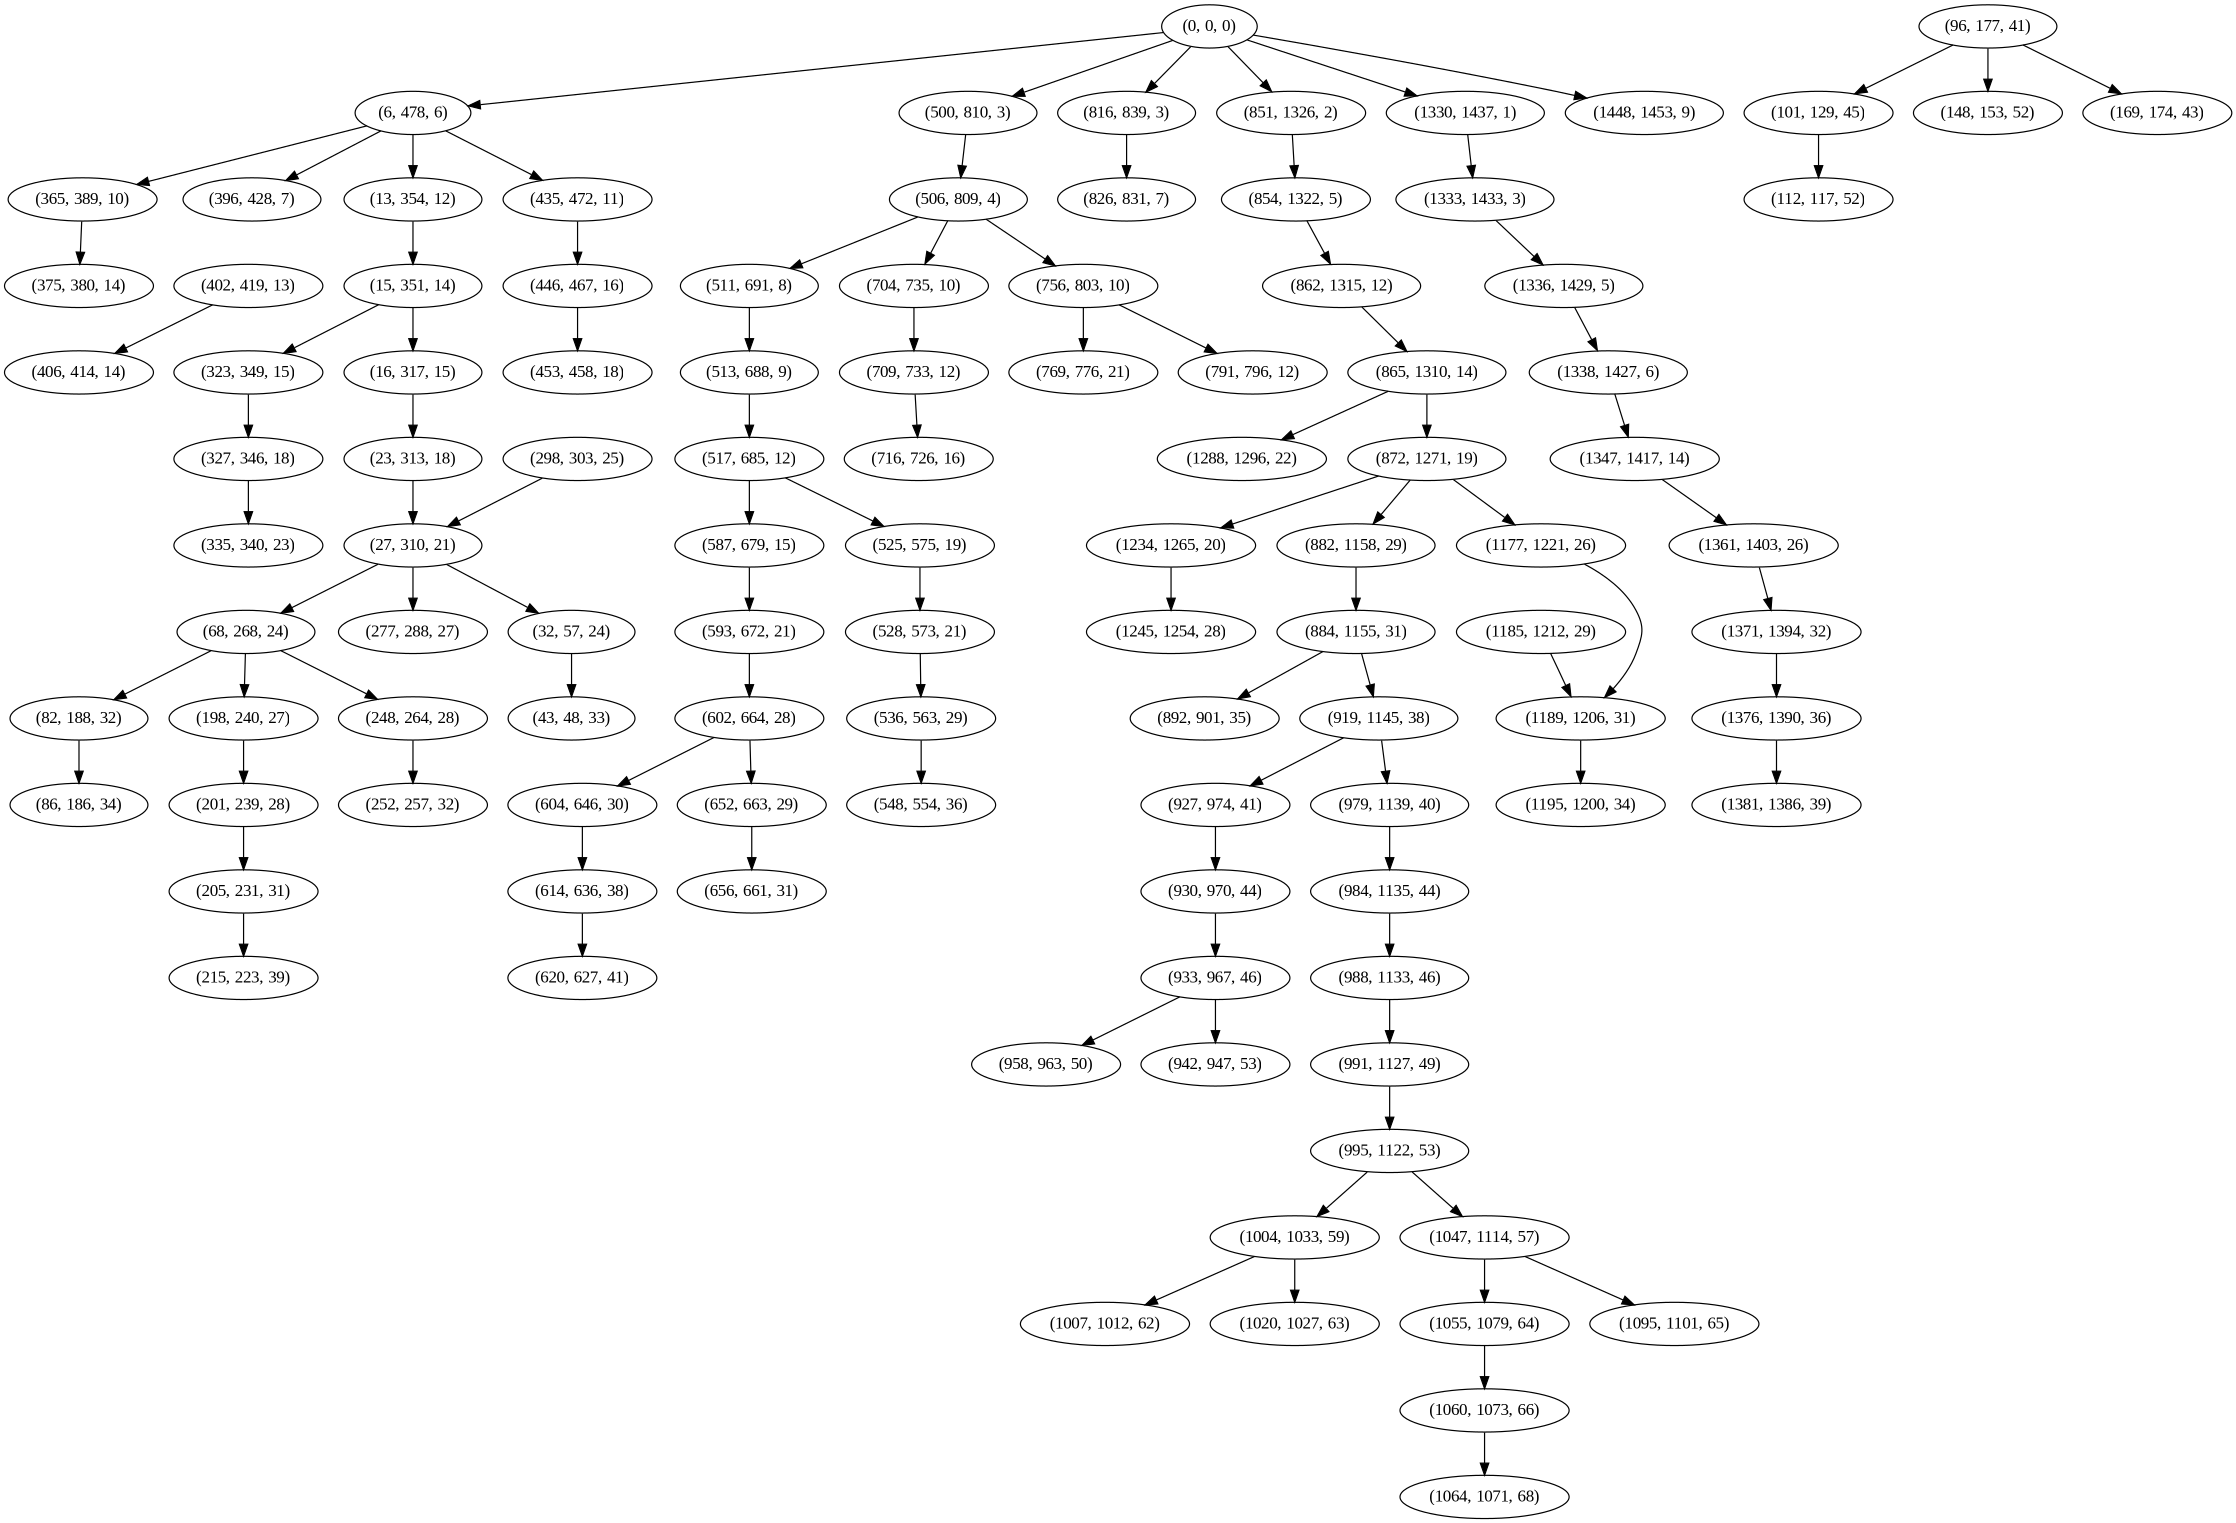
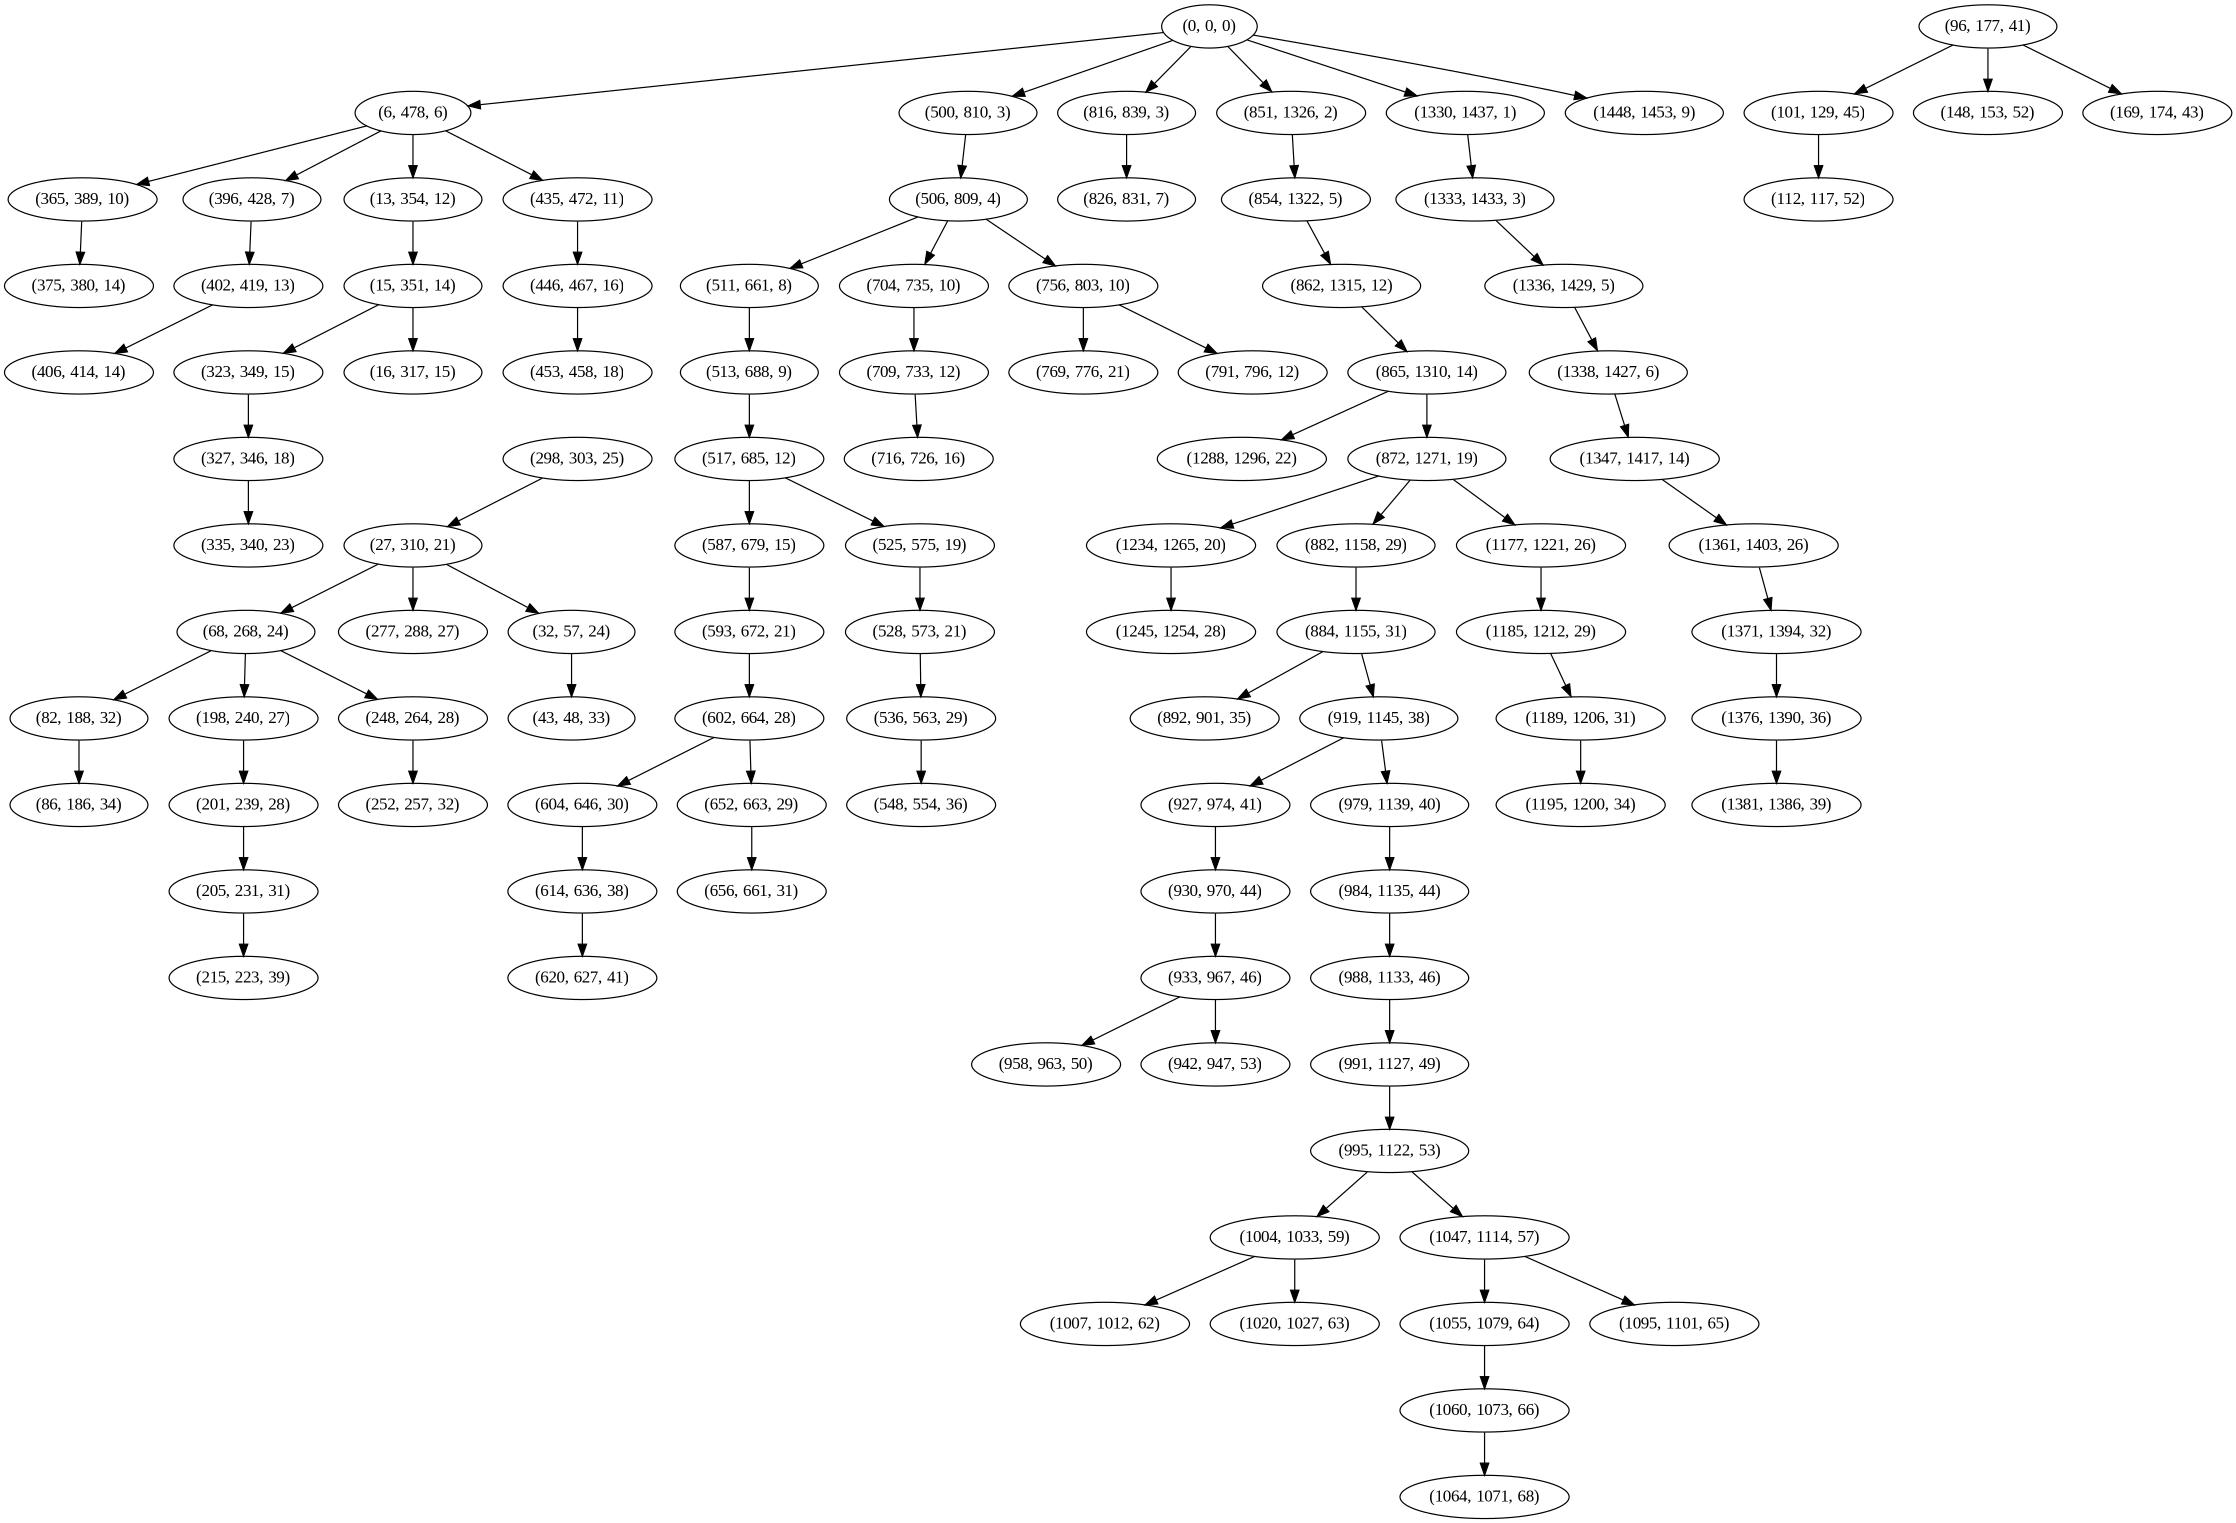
none -> (250, 237)
(749, 286) -> (749, 286)
(413, 459) -> none
(1640, 618) -> (1541, 583)
